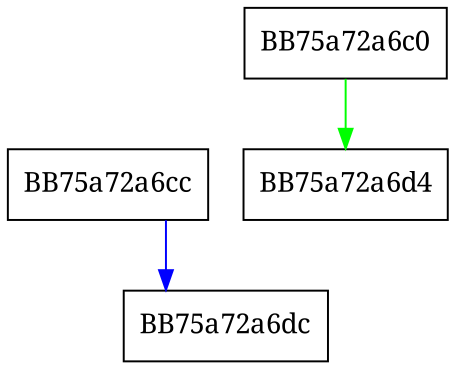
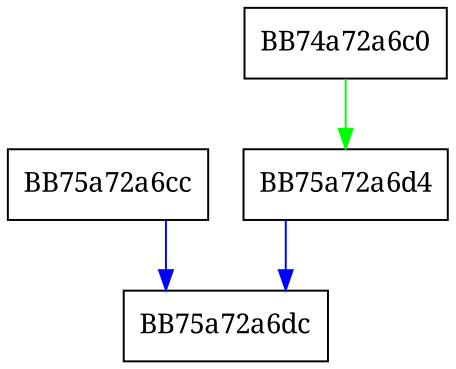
(346, 43) -> (346, 43)
none -> (286, 245)
